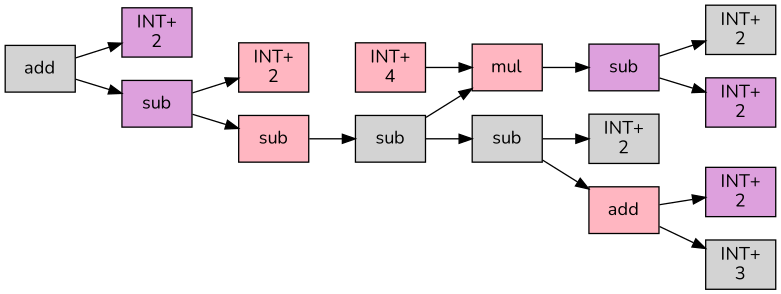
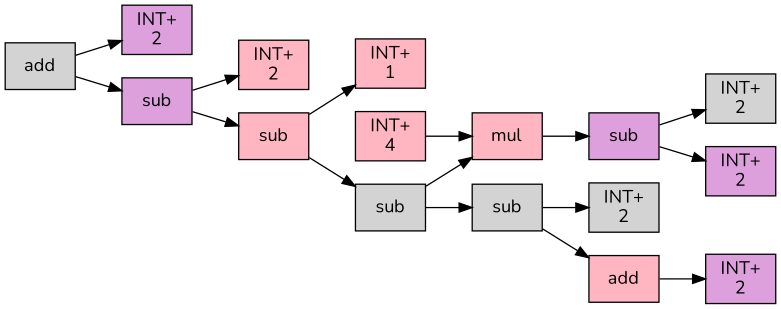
none -> (390, 64)
(741, 265) -> none
